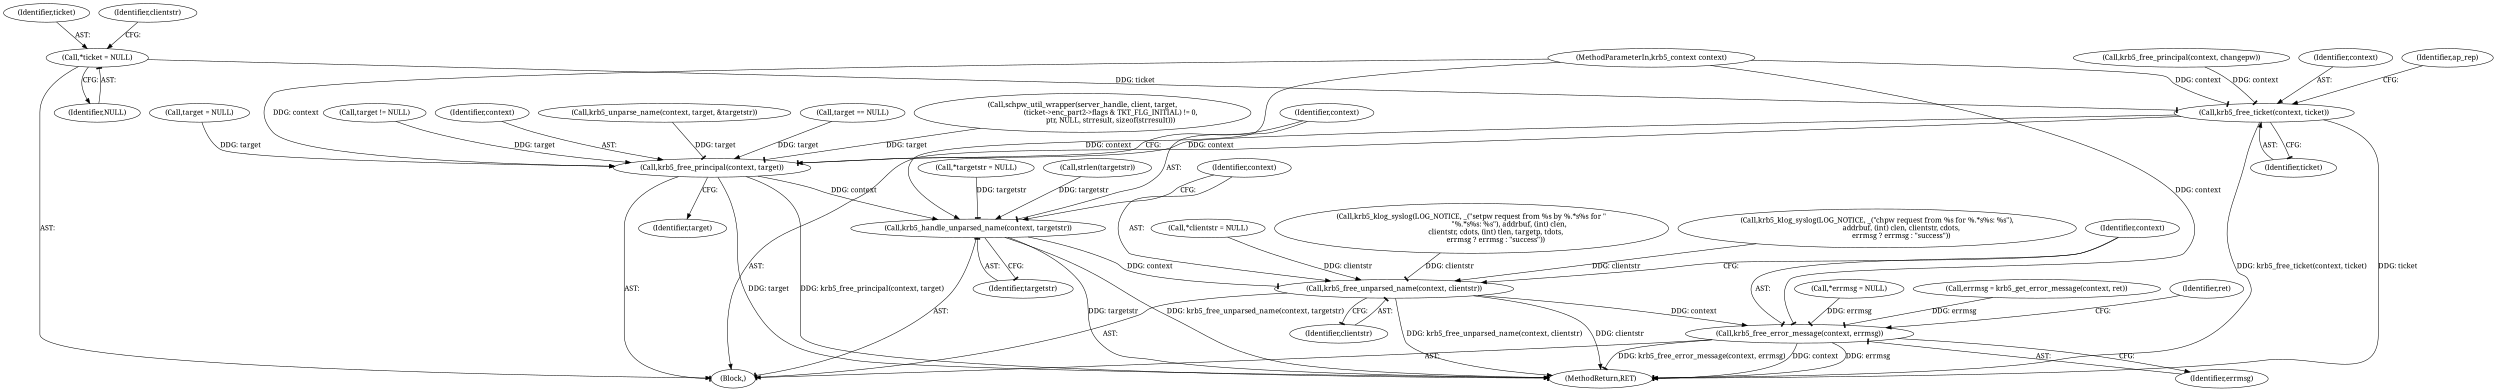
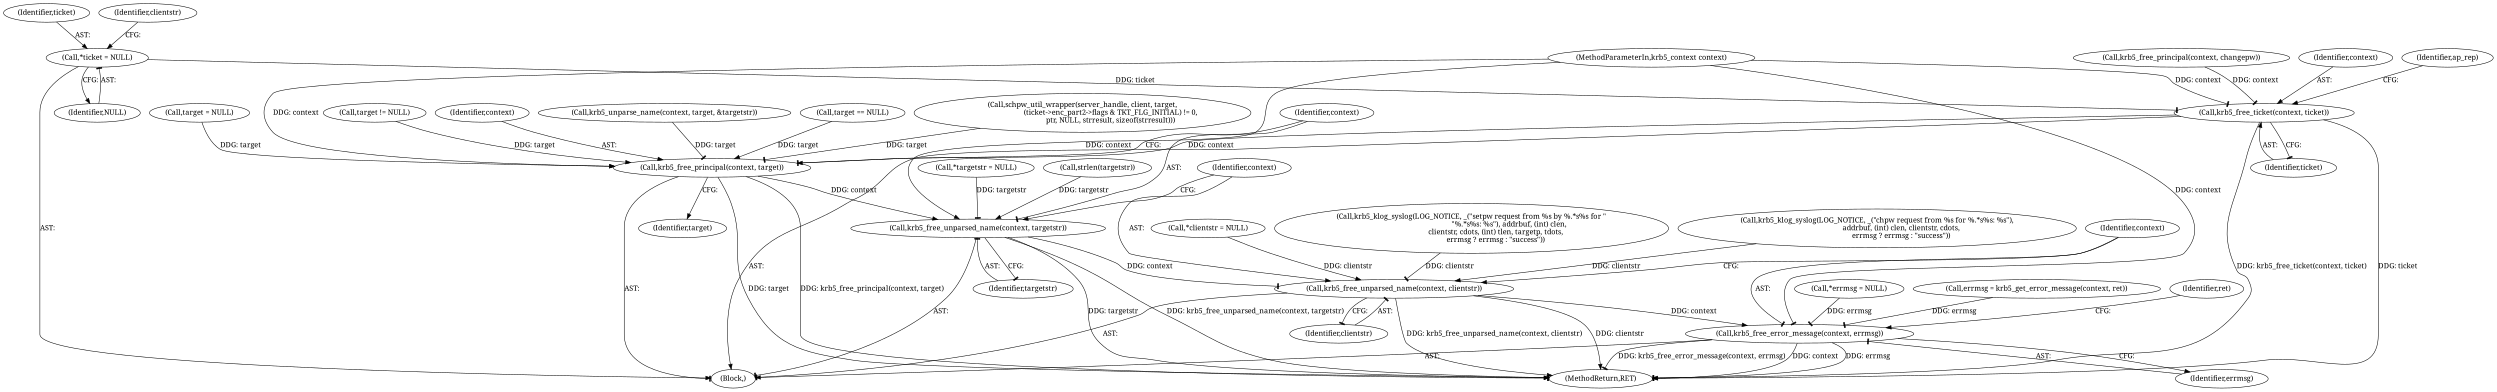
(978, 228) -> (978, 228)
